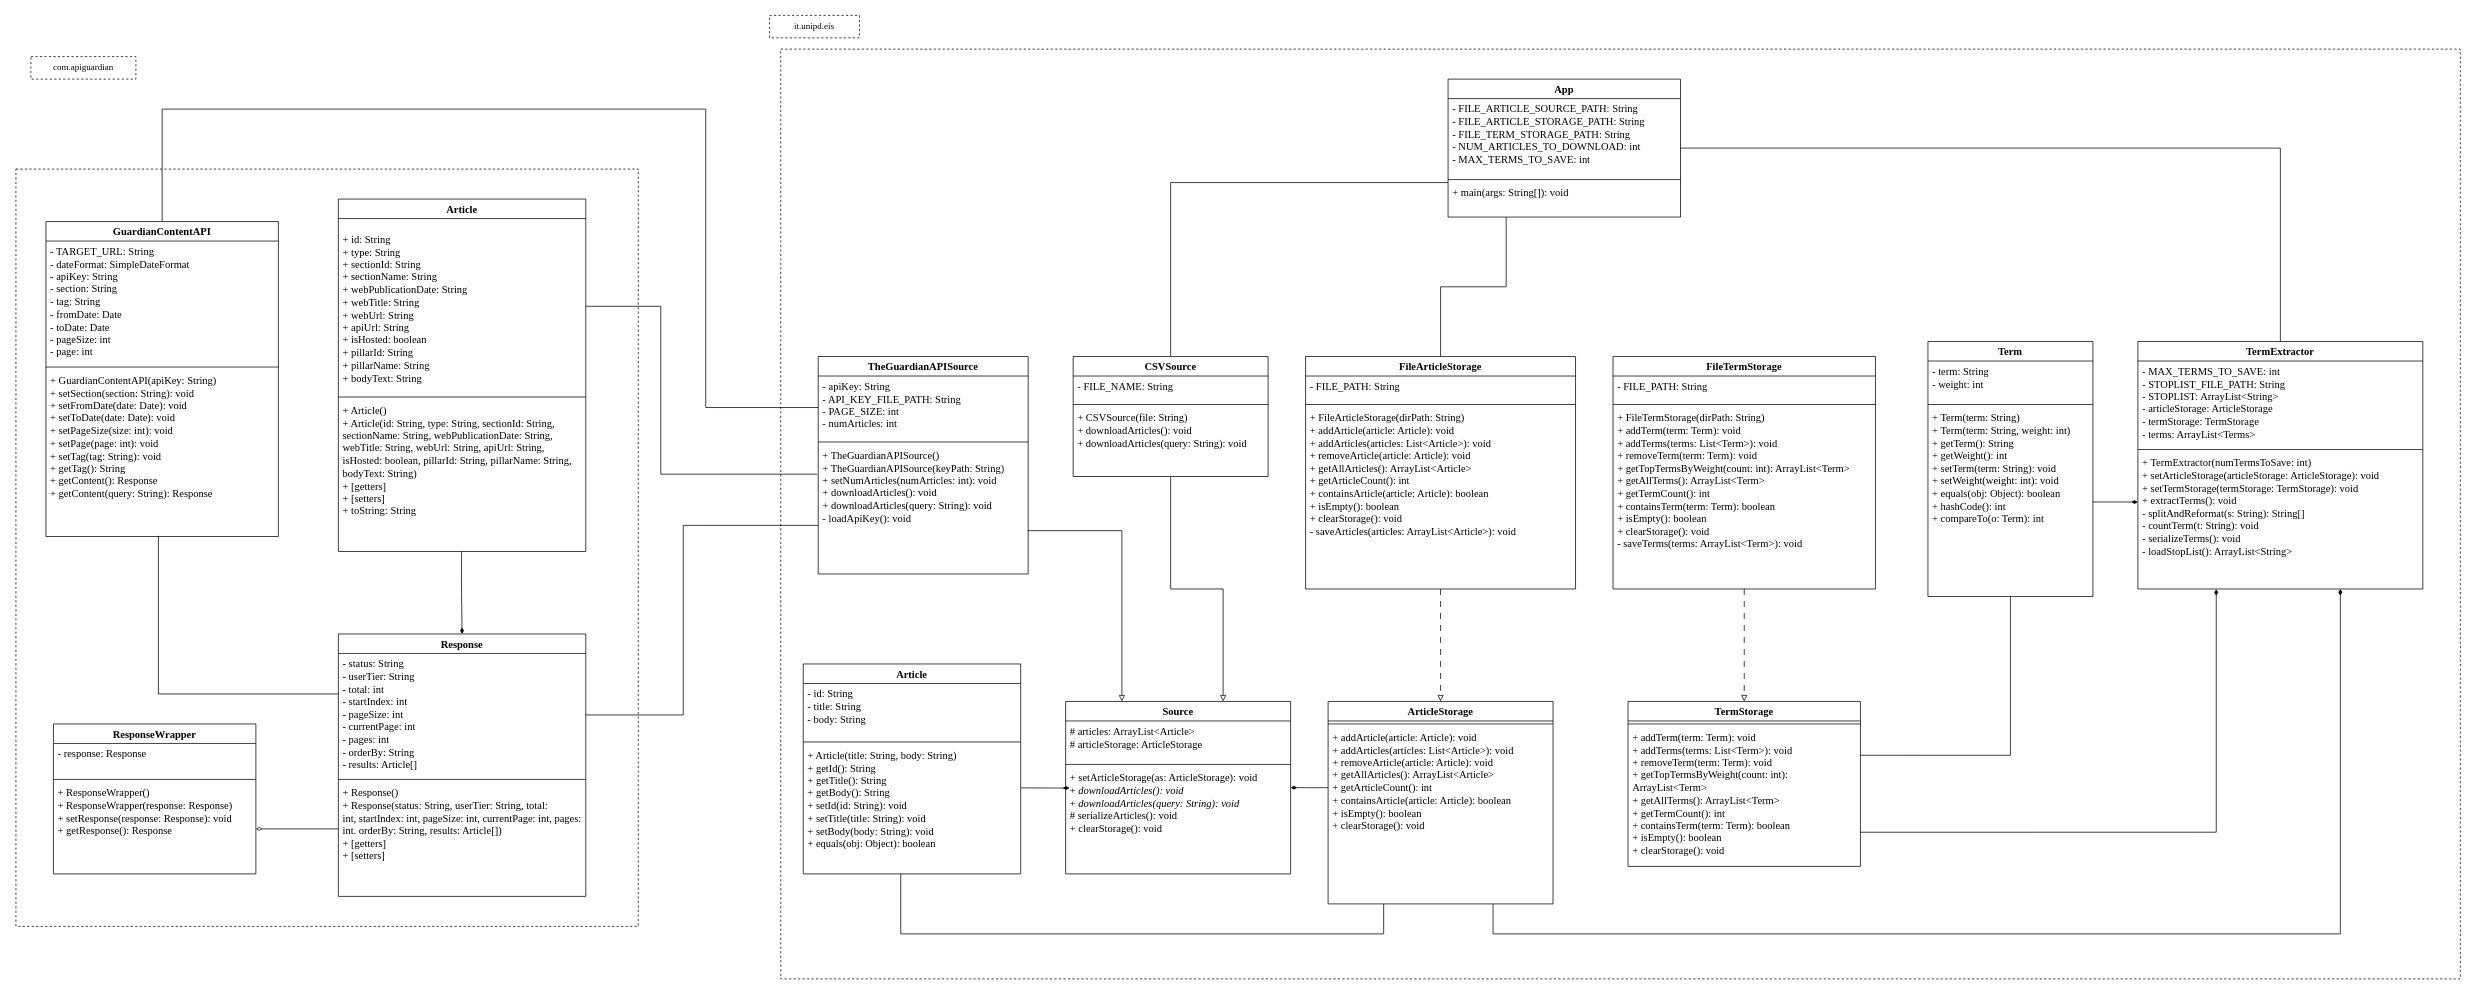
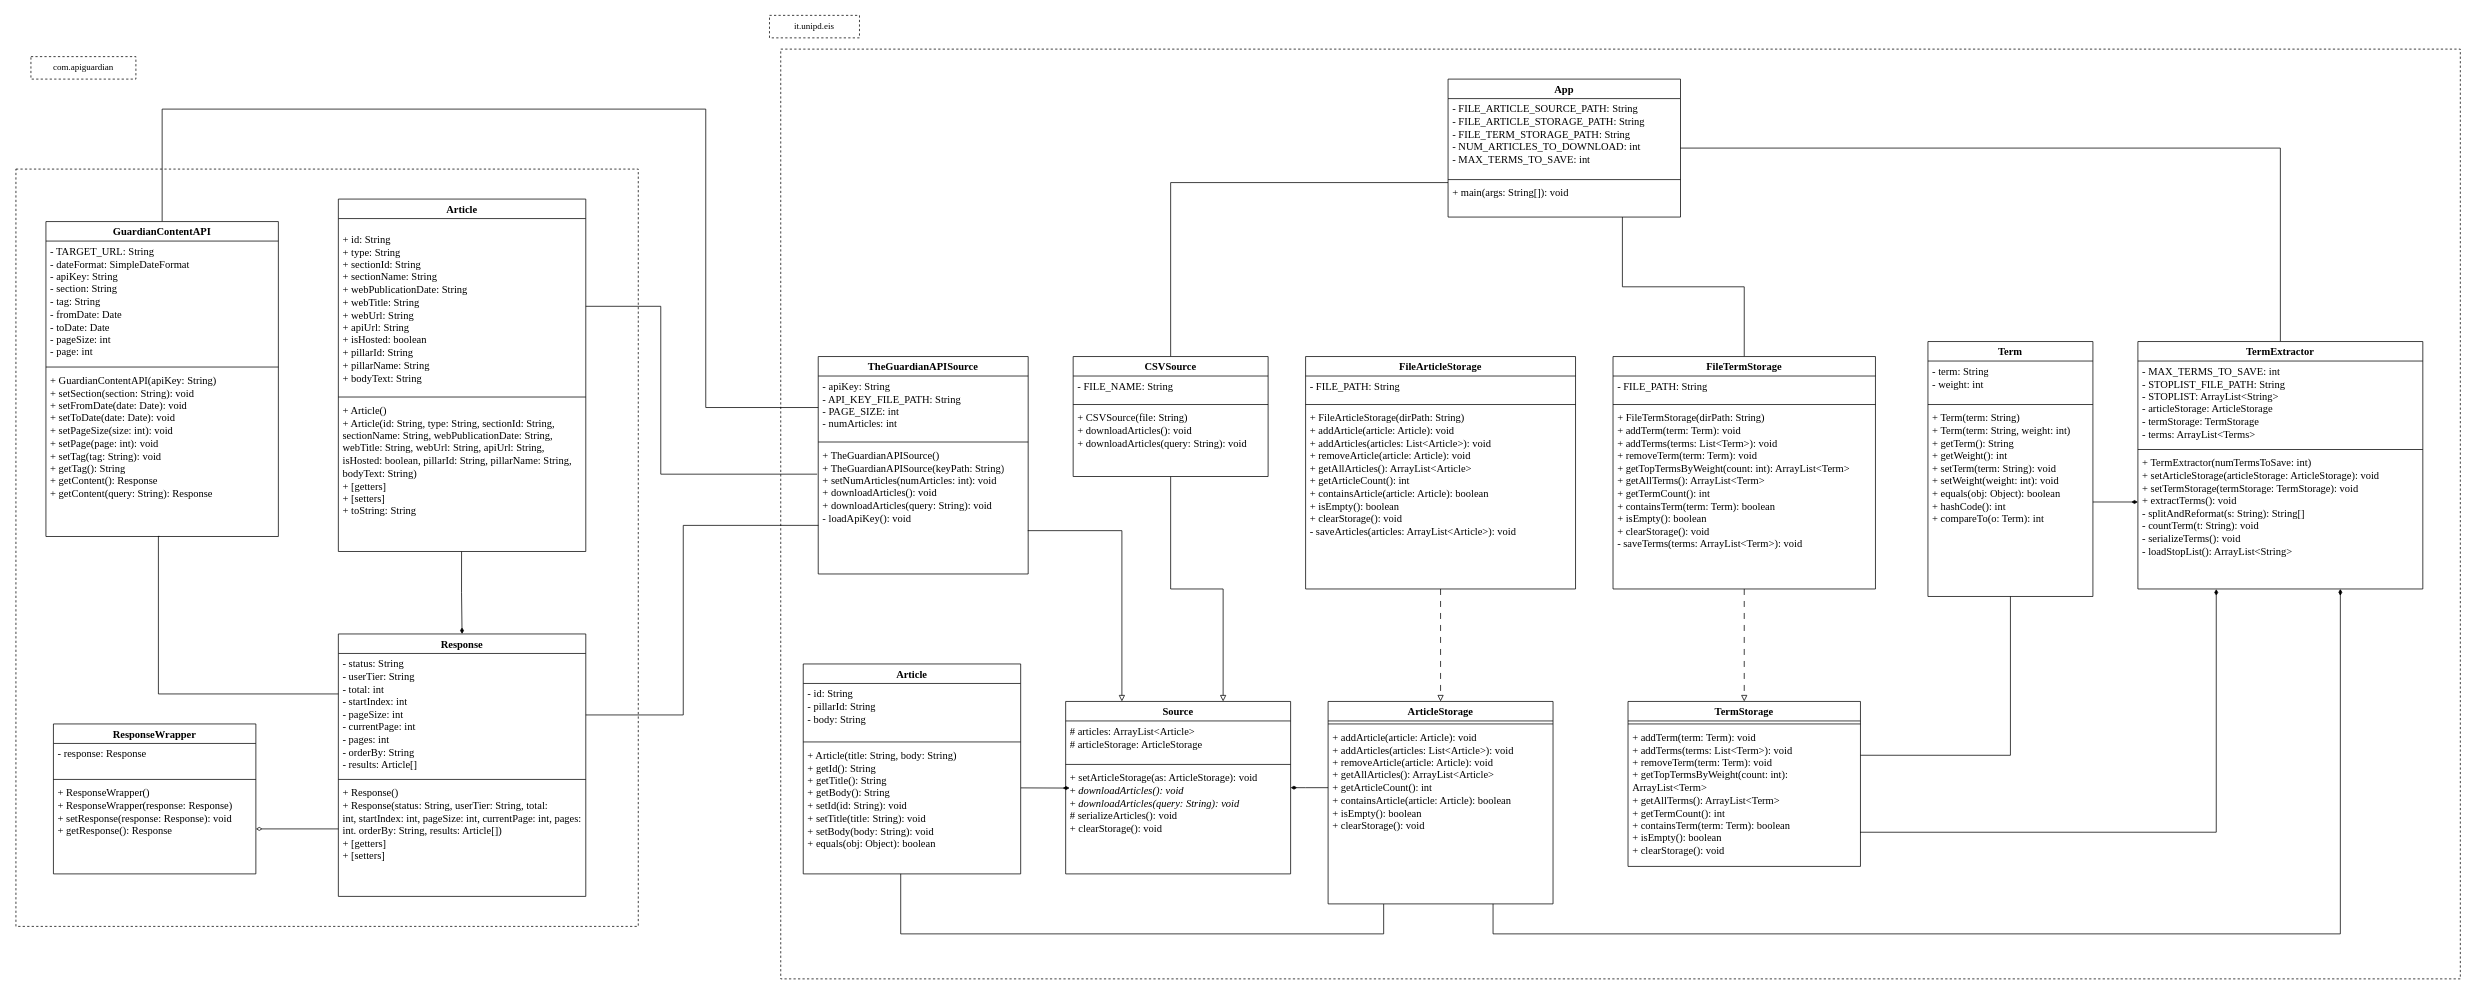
(1473, 287) -> none
none -> (1684, 287)
(843, 708) -> (851, 708)
